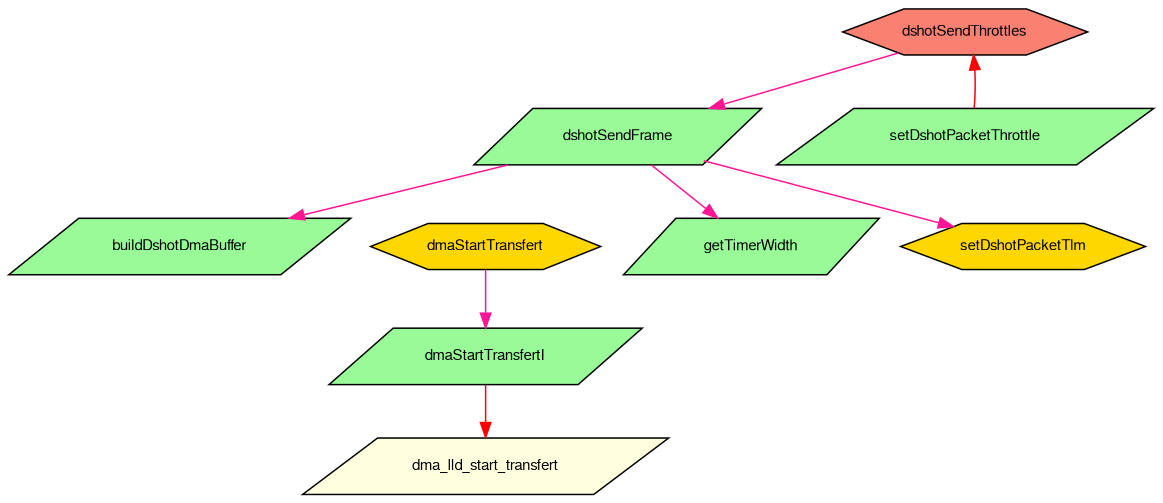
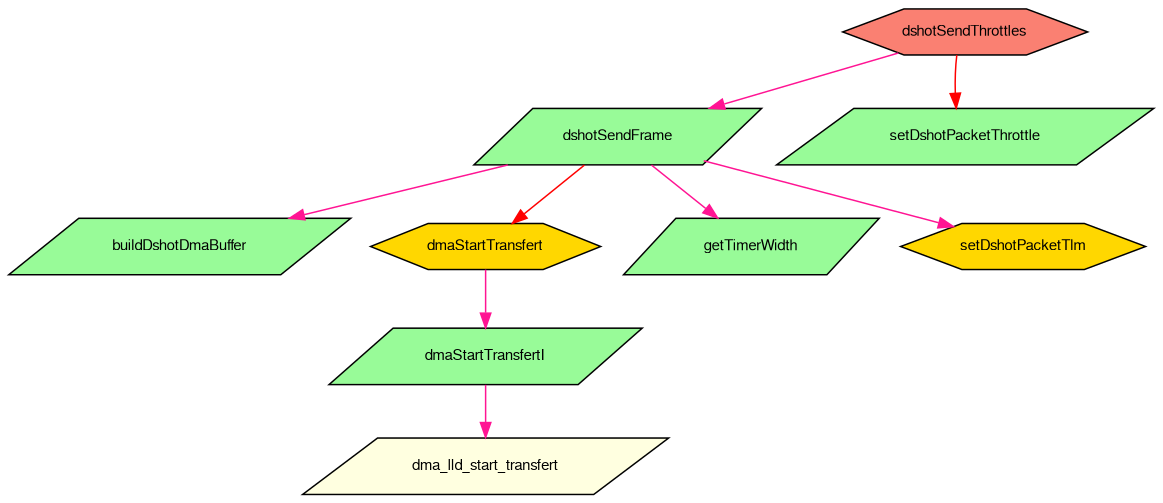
(975, 89) -> (955, 74)
none -> (554, 189)
(486, 404) -> (486, 404)
